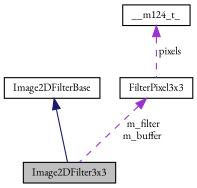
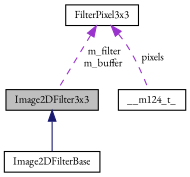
(156, 57) -> (136, 61)
(62, 136) -> (52, 136)
